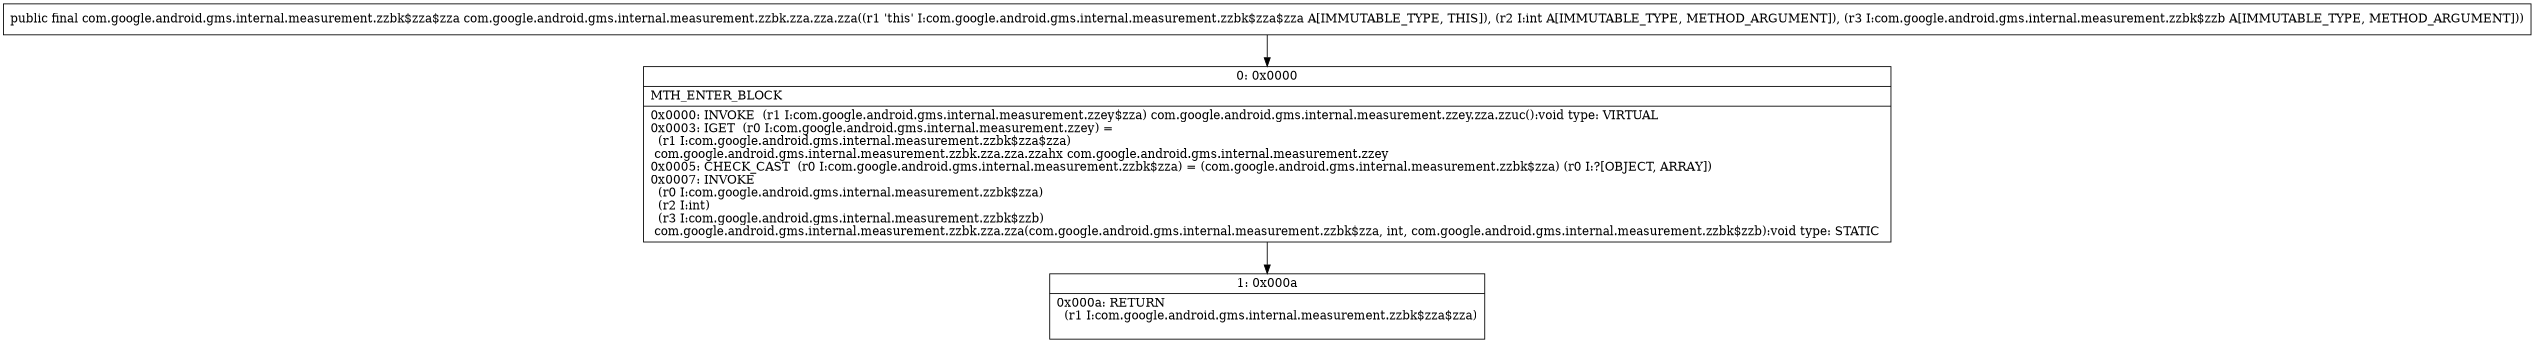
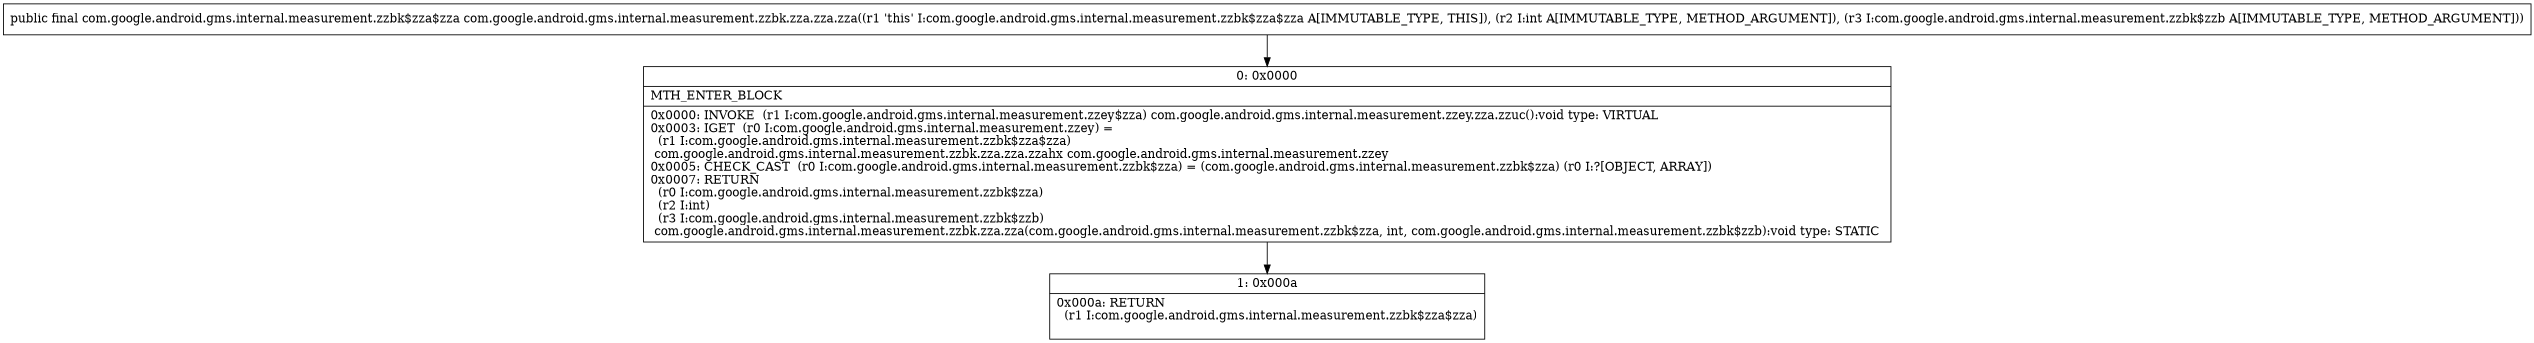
(707, 180) -> (709, 180)
